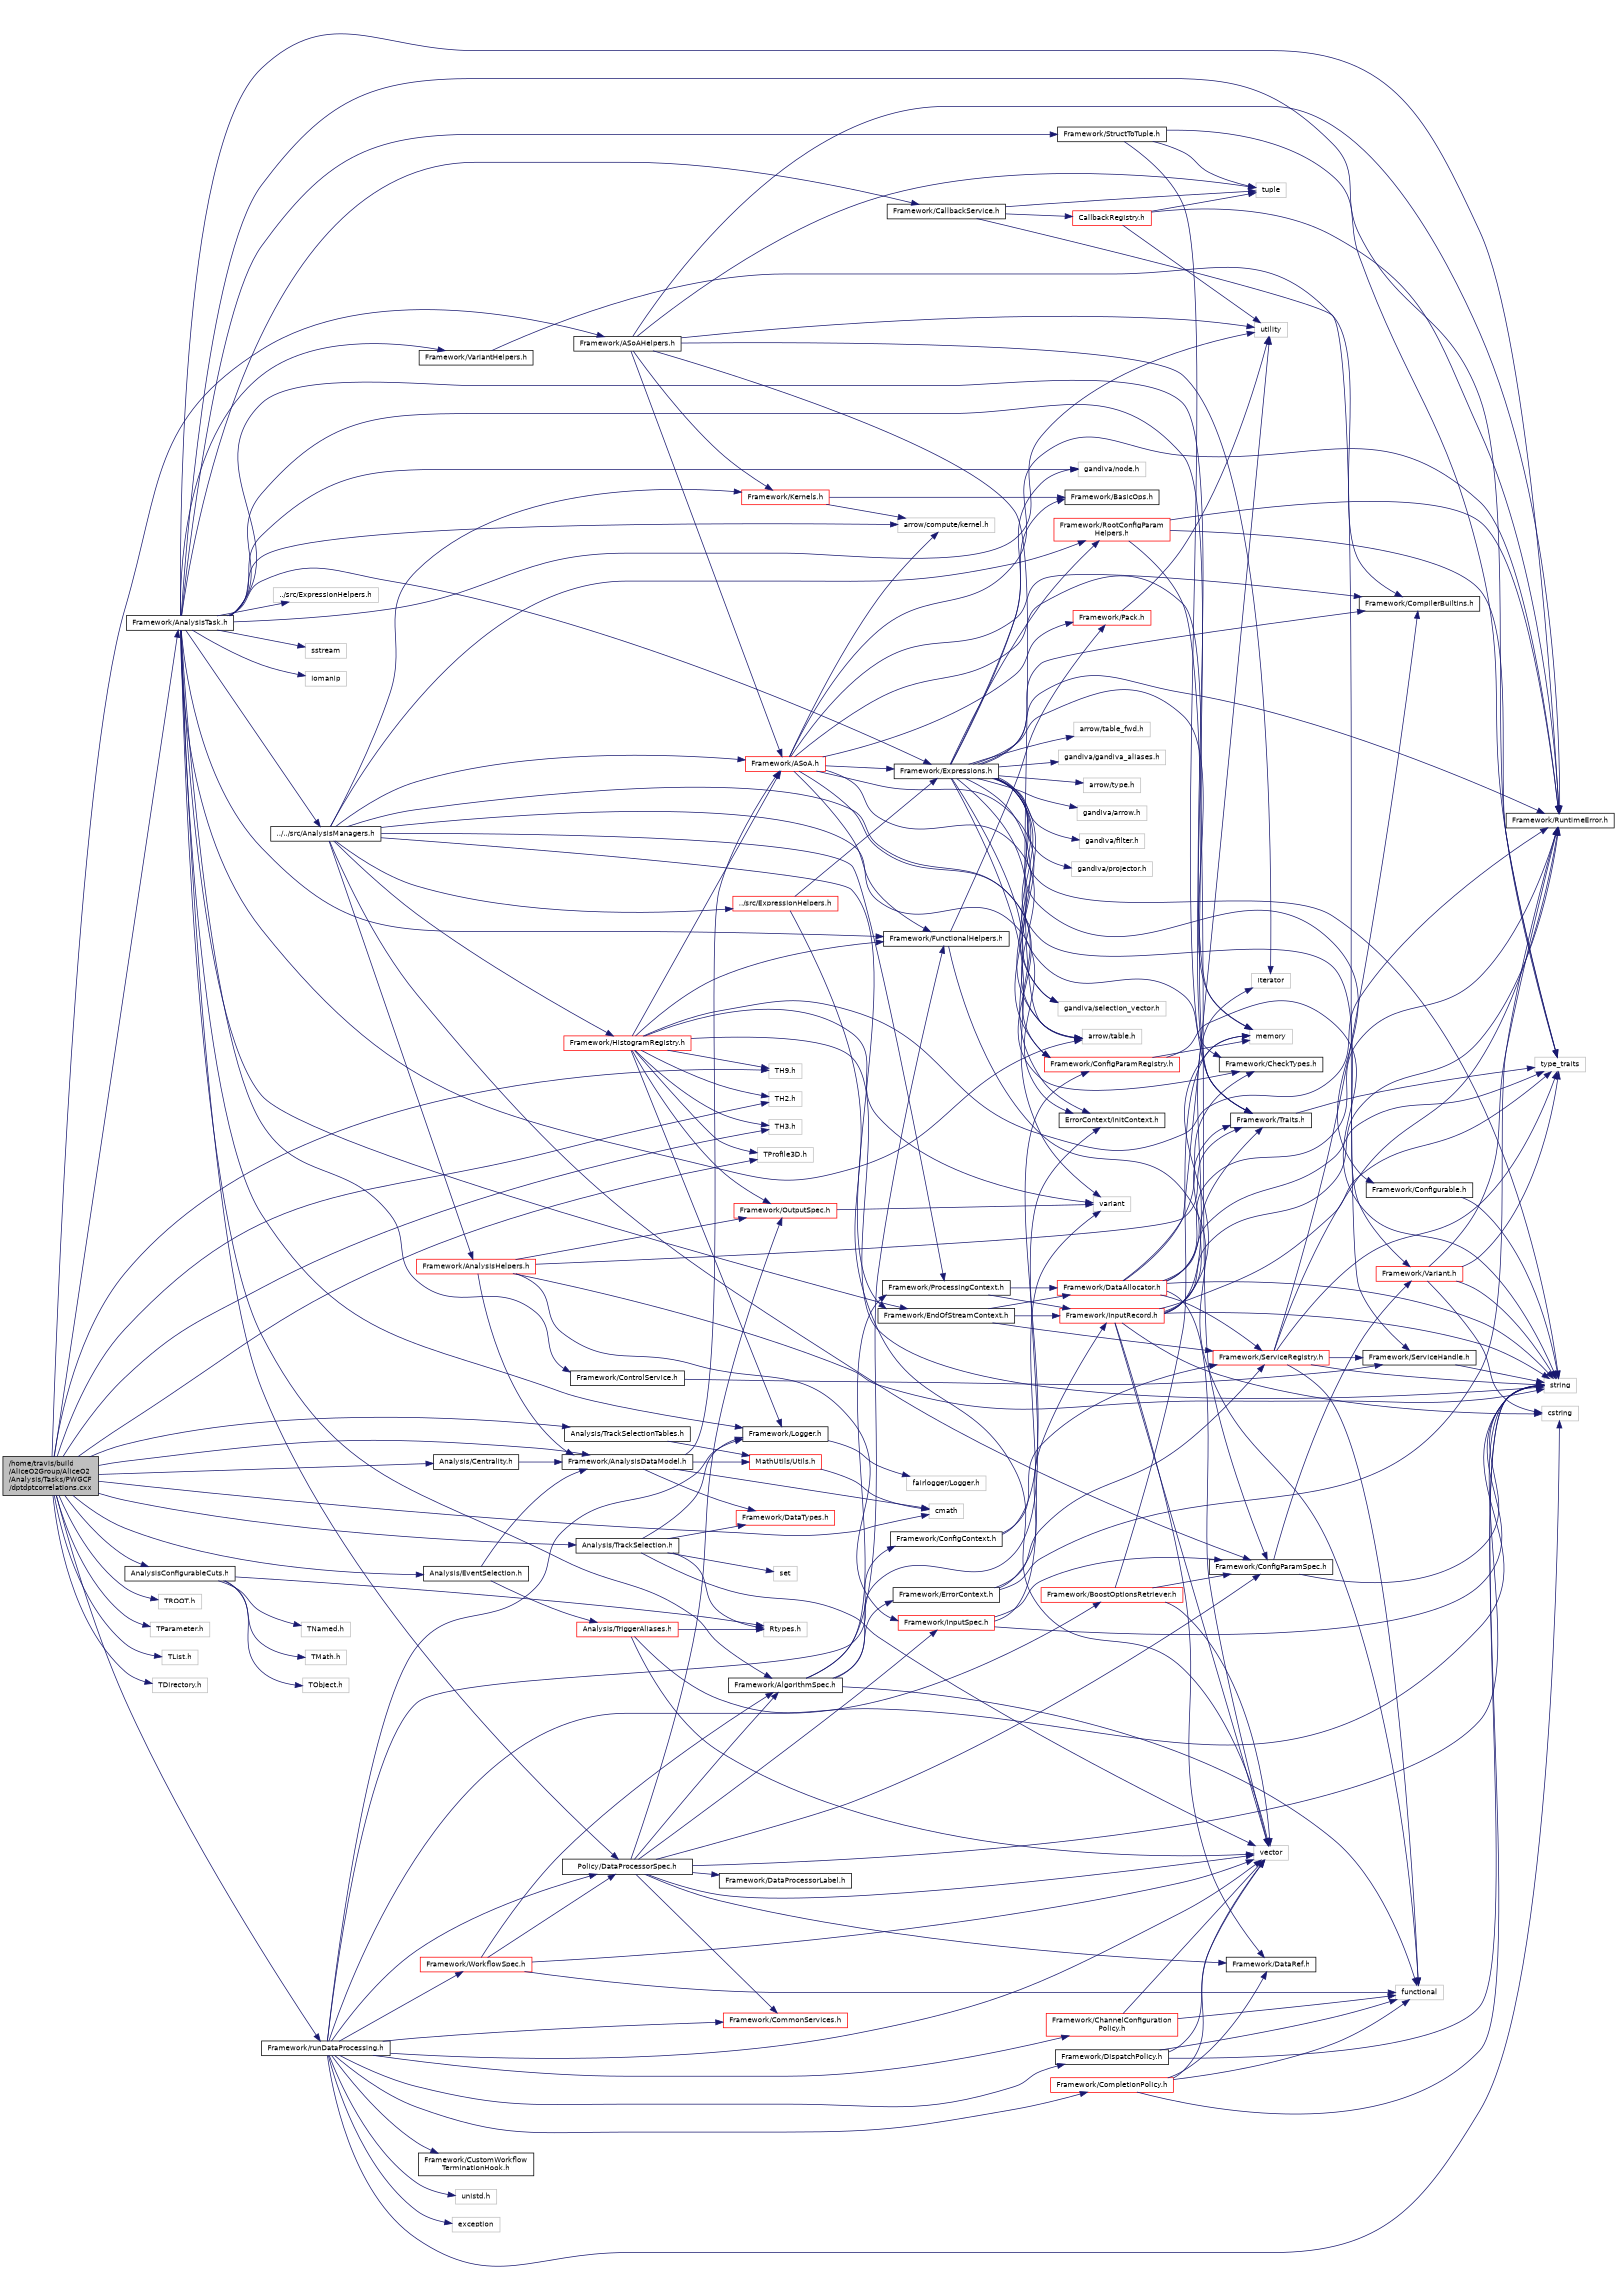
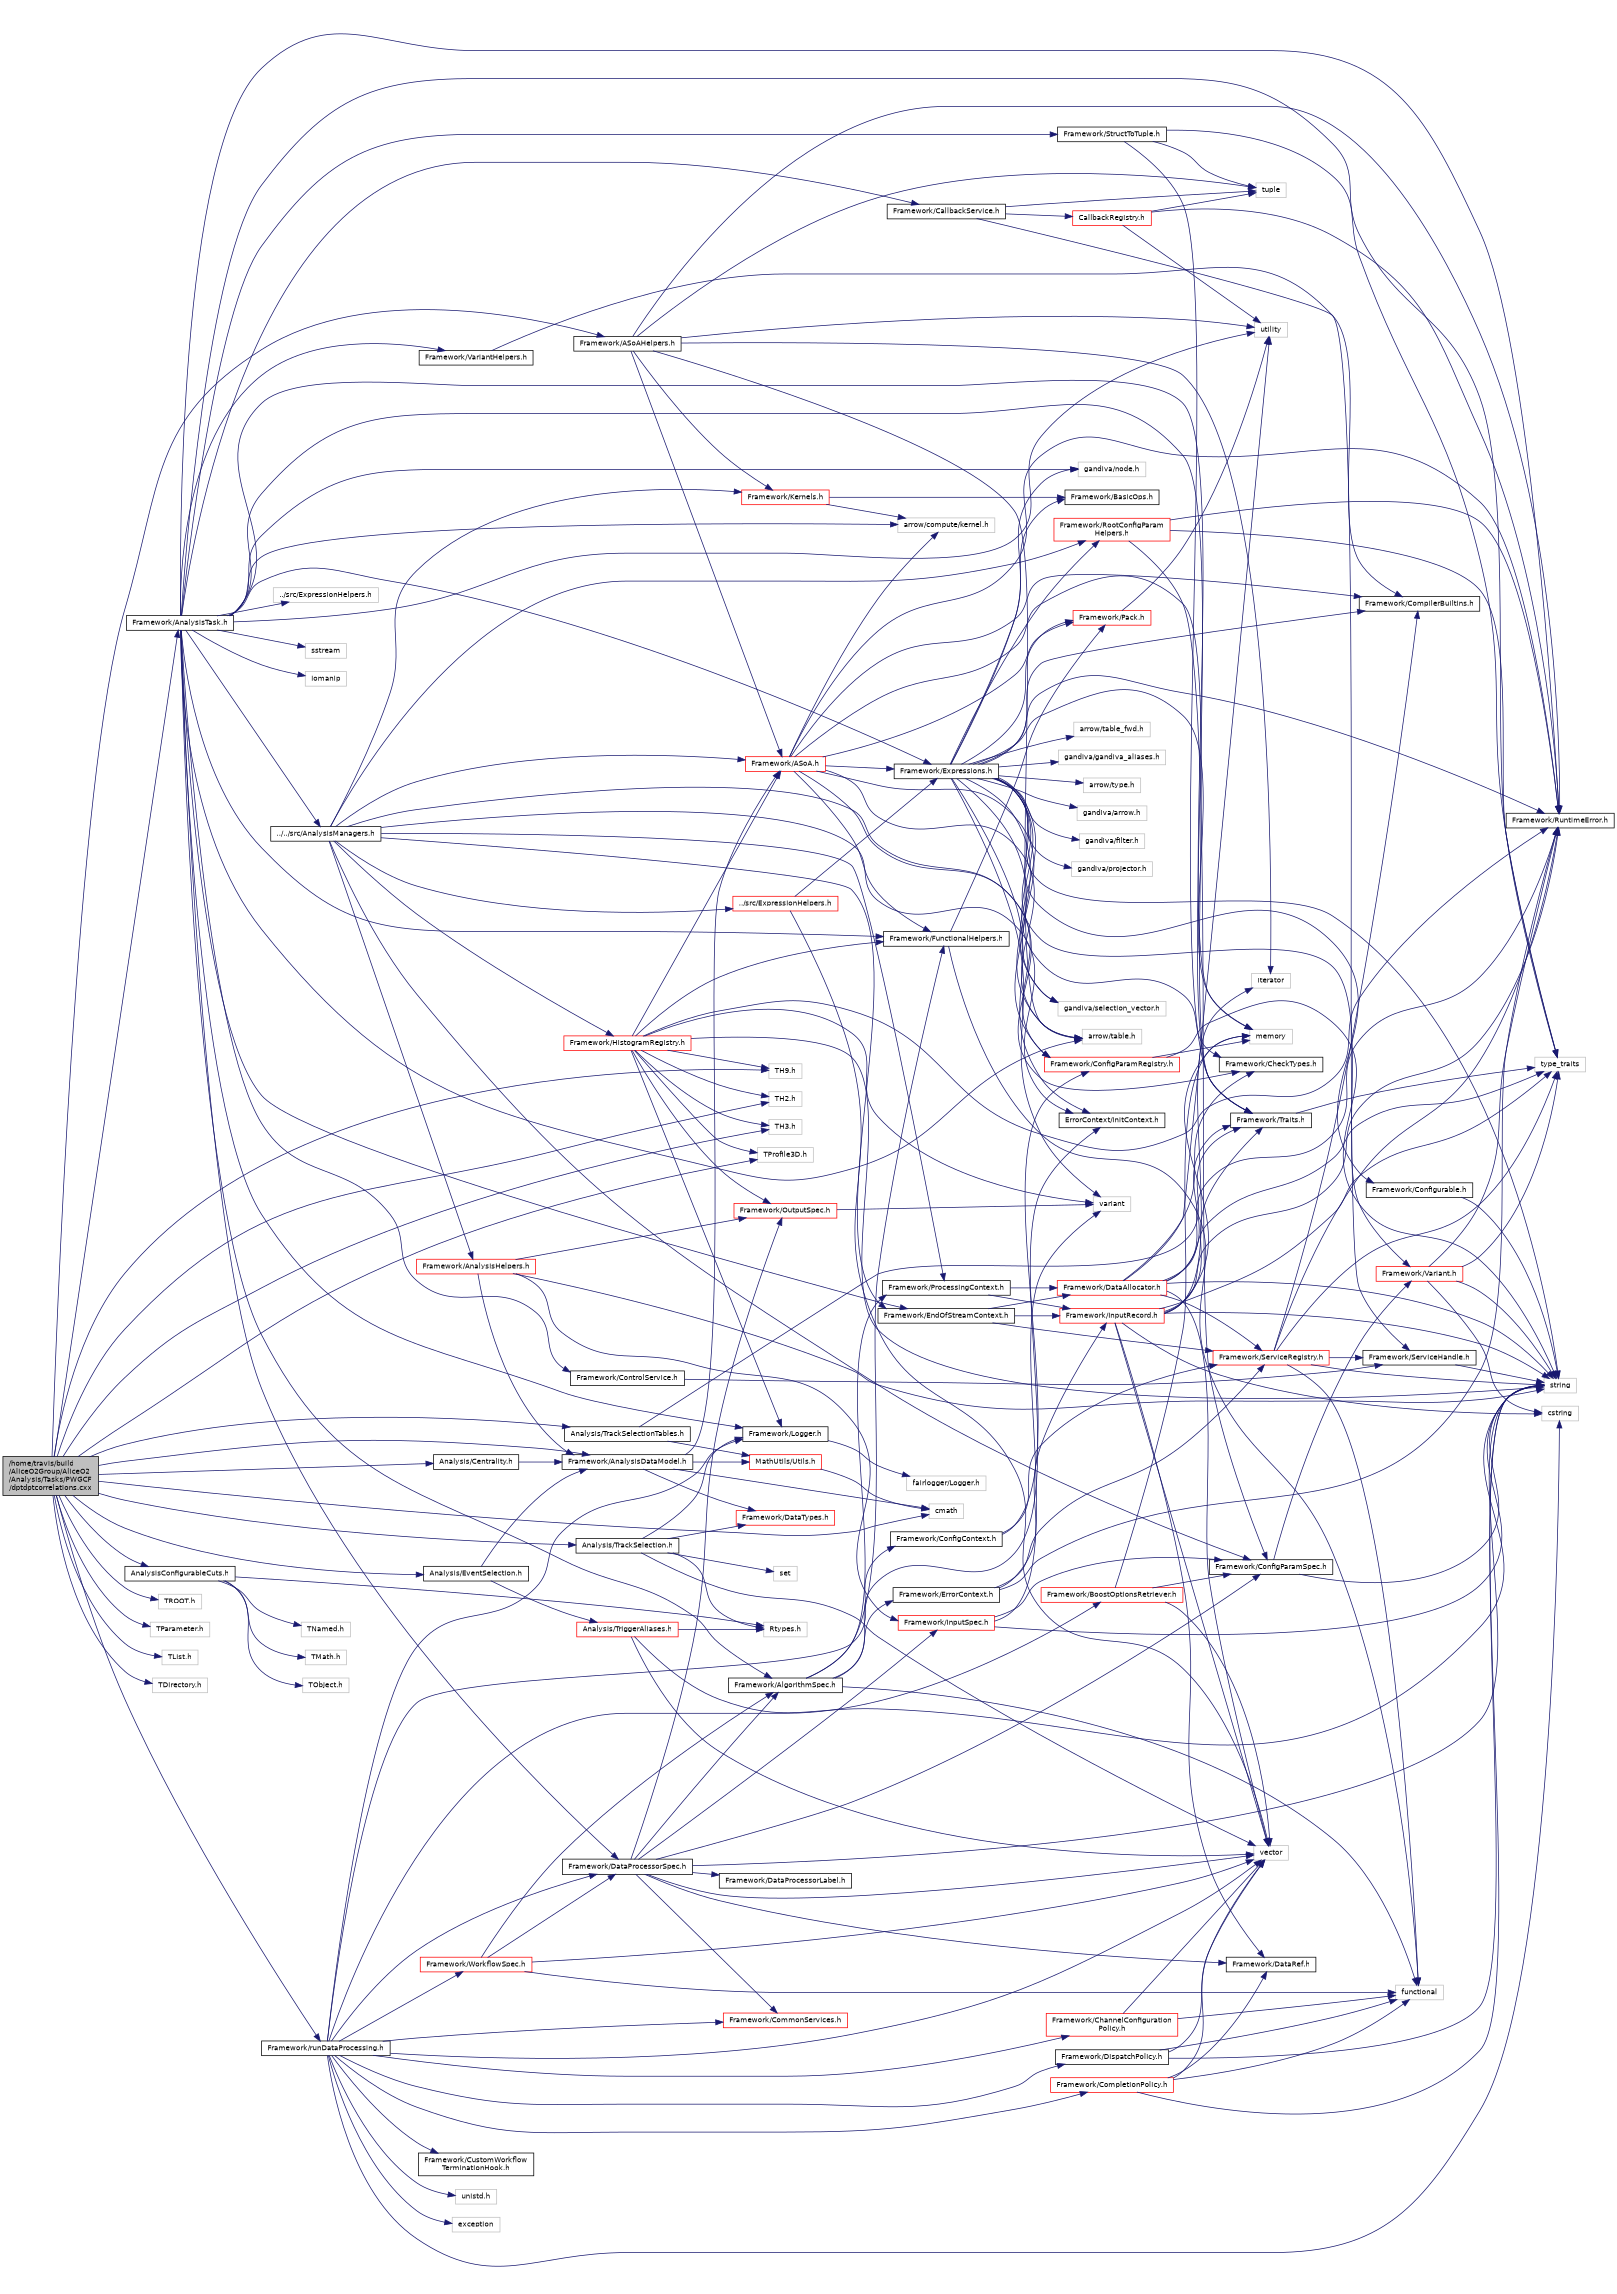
none -> (1022, 707)
(915, 1246) -> (957, 1266)
(627, 1867) -> (627, 1867)
